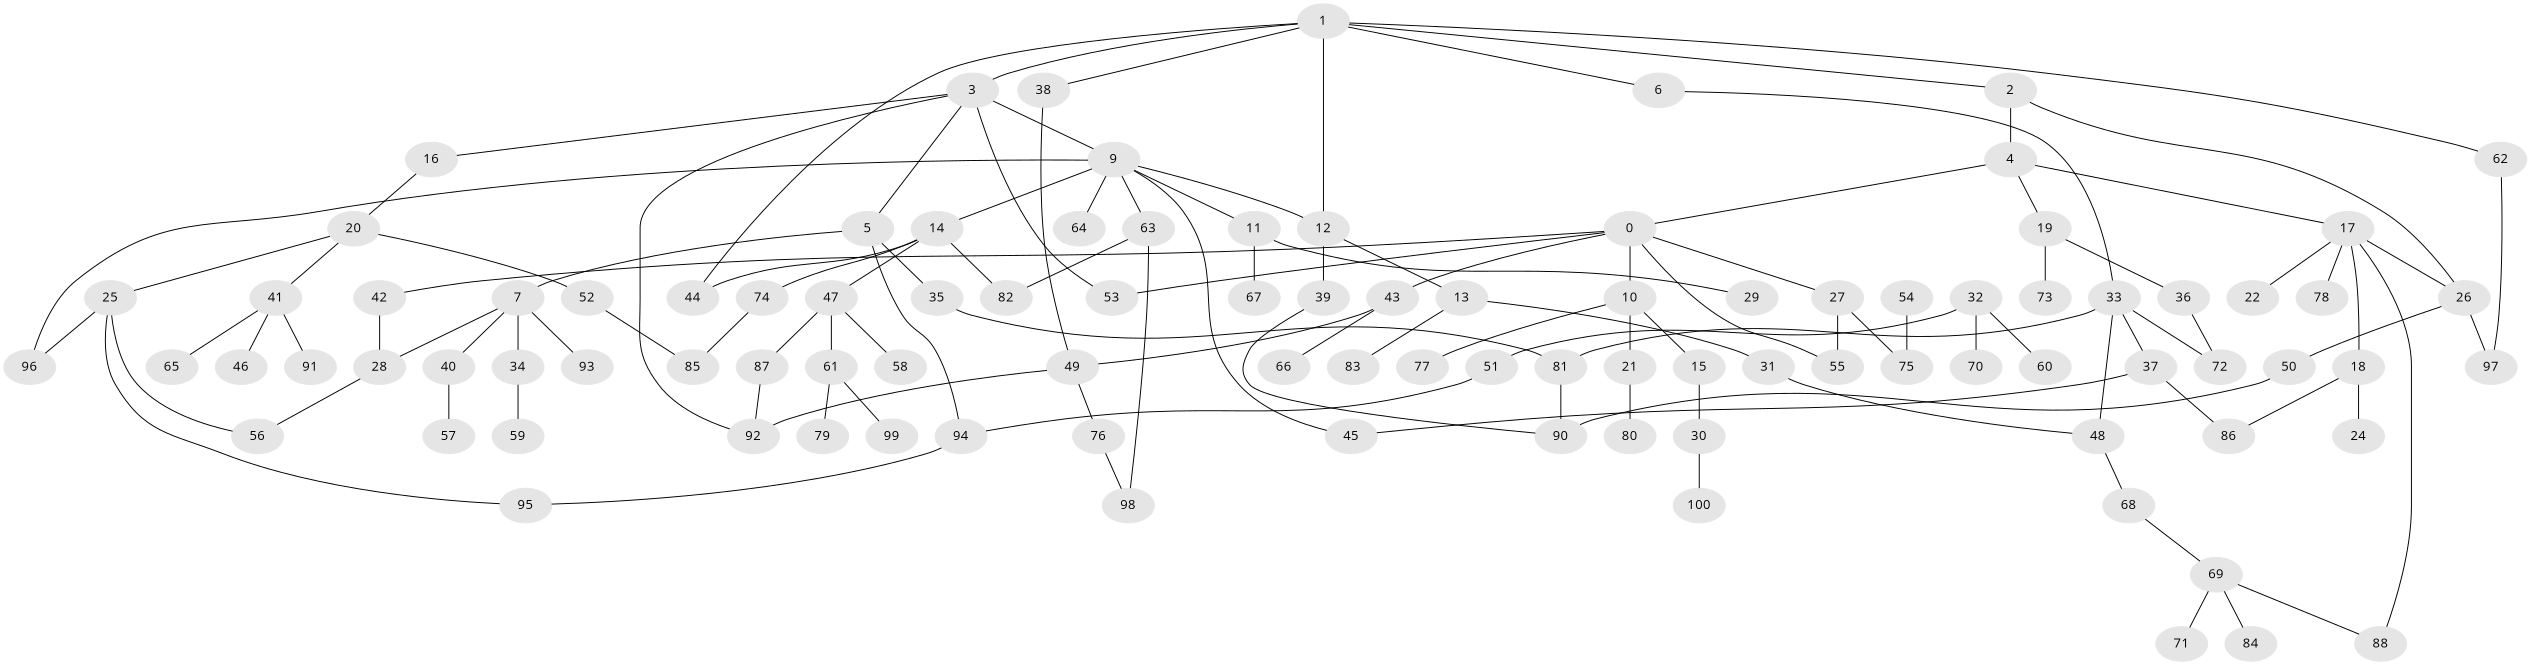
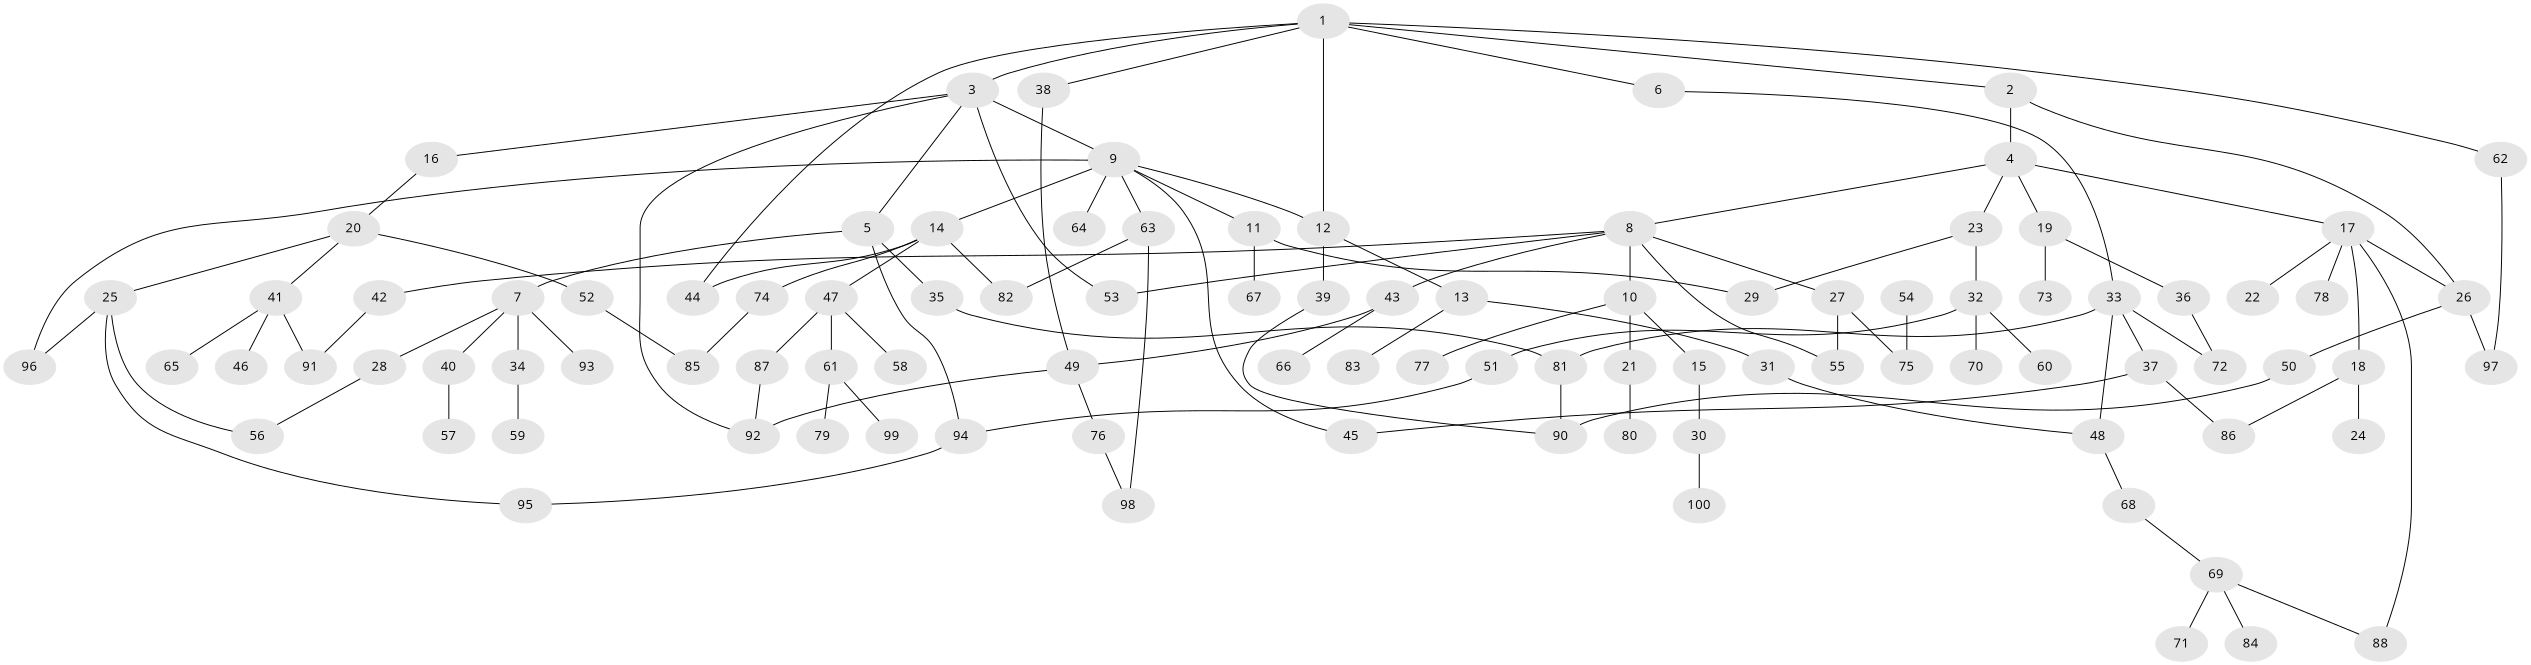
(1630, 229) -> (1630, 229)
none -> (1976, 229)
(380, 333) -> (345, 332)
